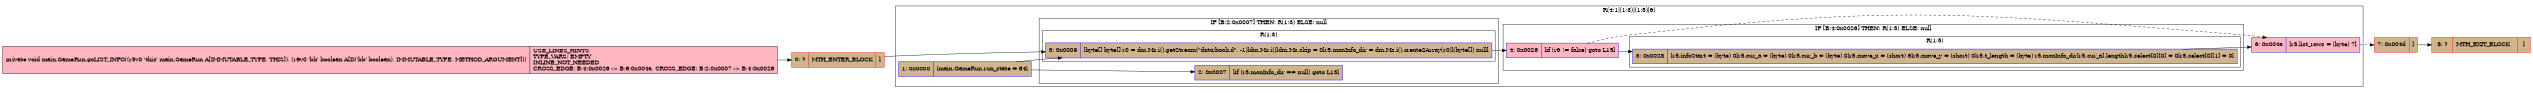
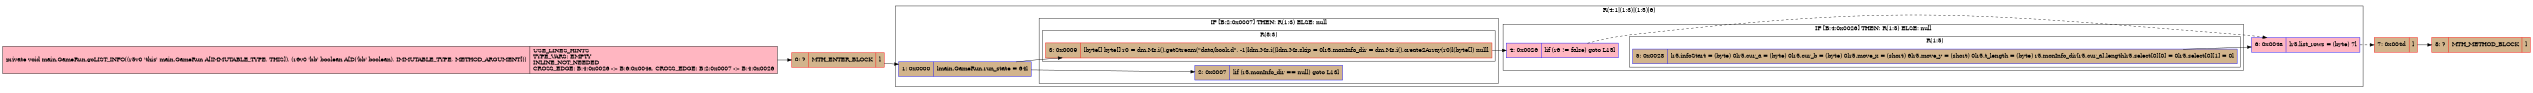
(1269, 35) -> (1269, 35)
(2483, 45) -> (2485, 45)
(1269, 50) -> (1269, 50)
(1623, 51) -> none
(963, 54) -> (889, 64)
